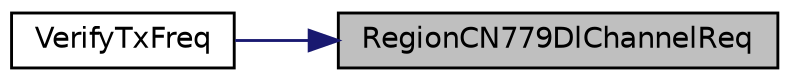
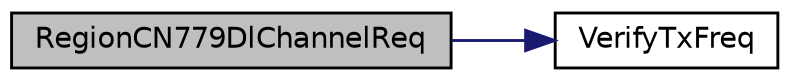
(272, 40) -> (488, 40)
